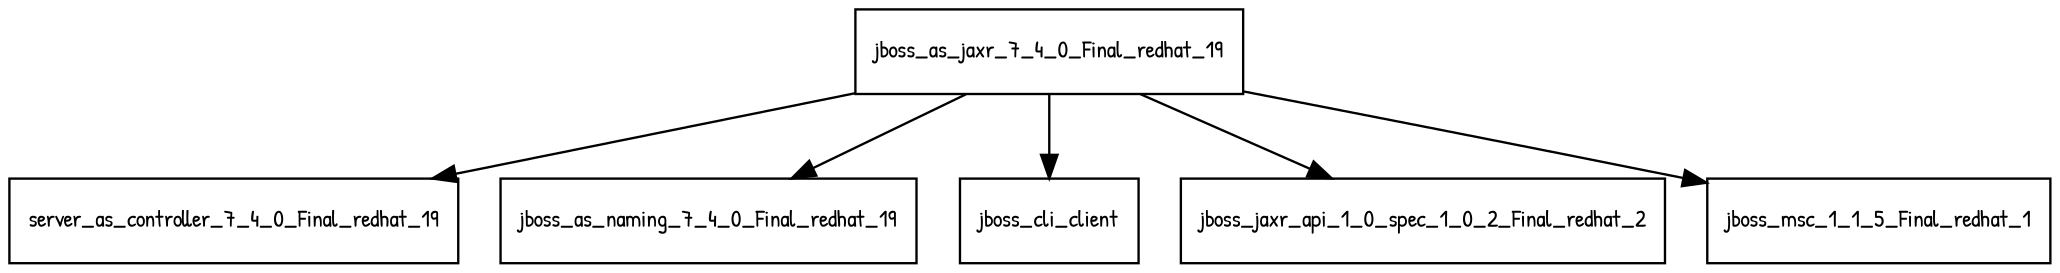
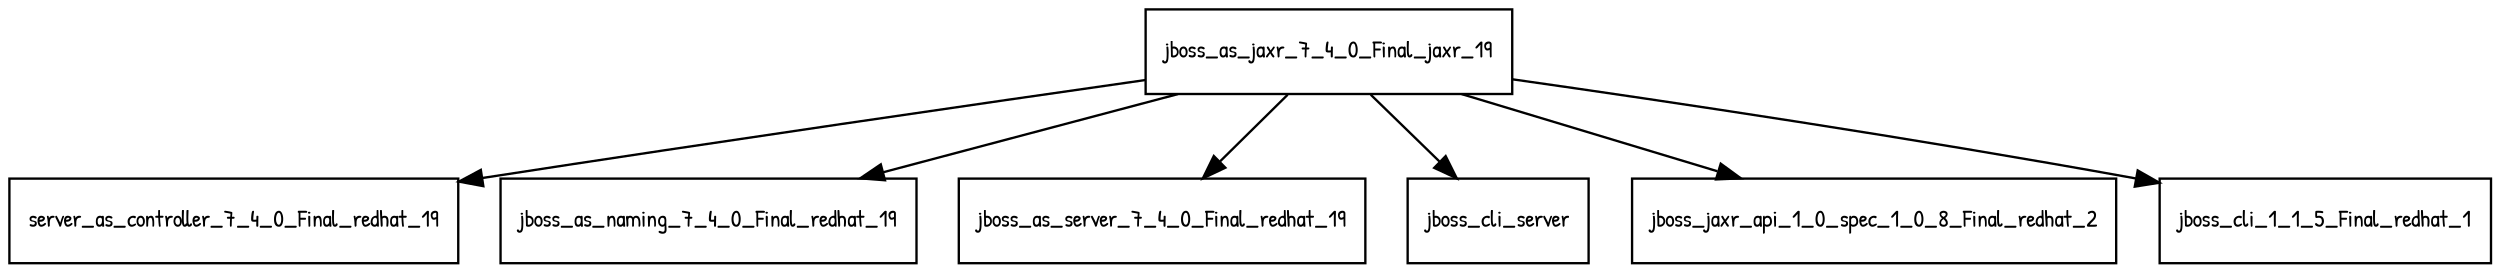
(1049, 52) -> (1329, 52)
(1049, 221) -> (1498, 221)
none -> (1162, 221)
(1423, 221) -> (1874, 221)
(1879, 221) -> (2325, 221)
